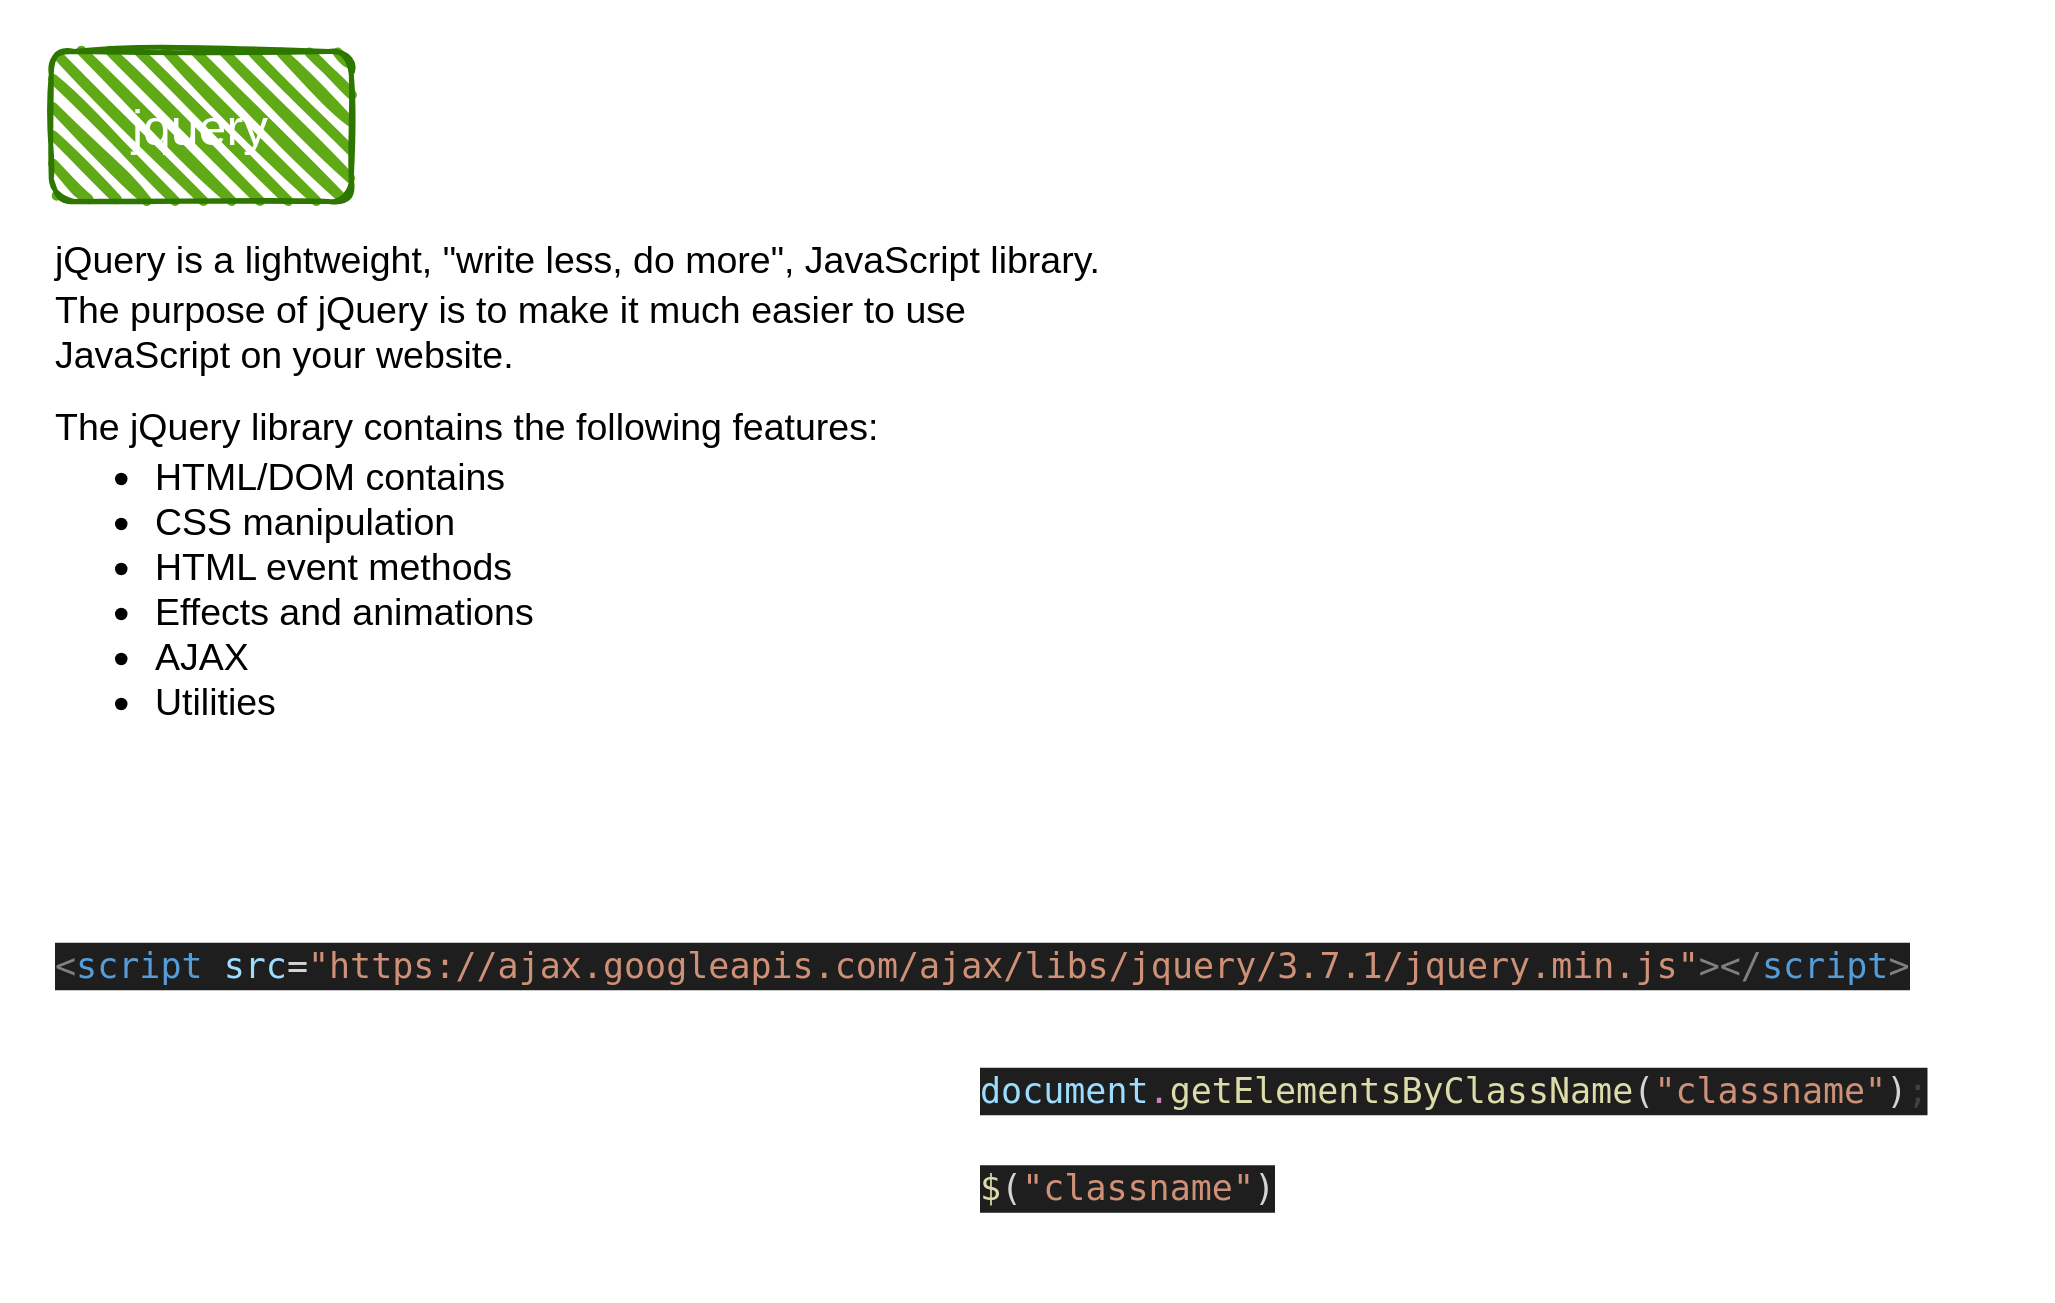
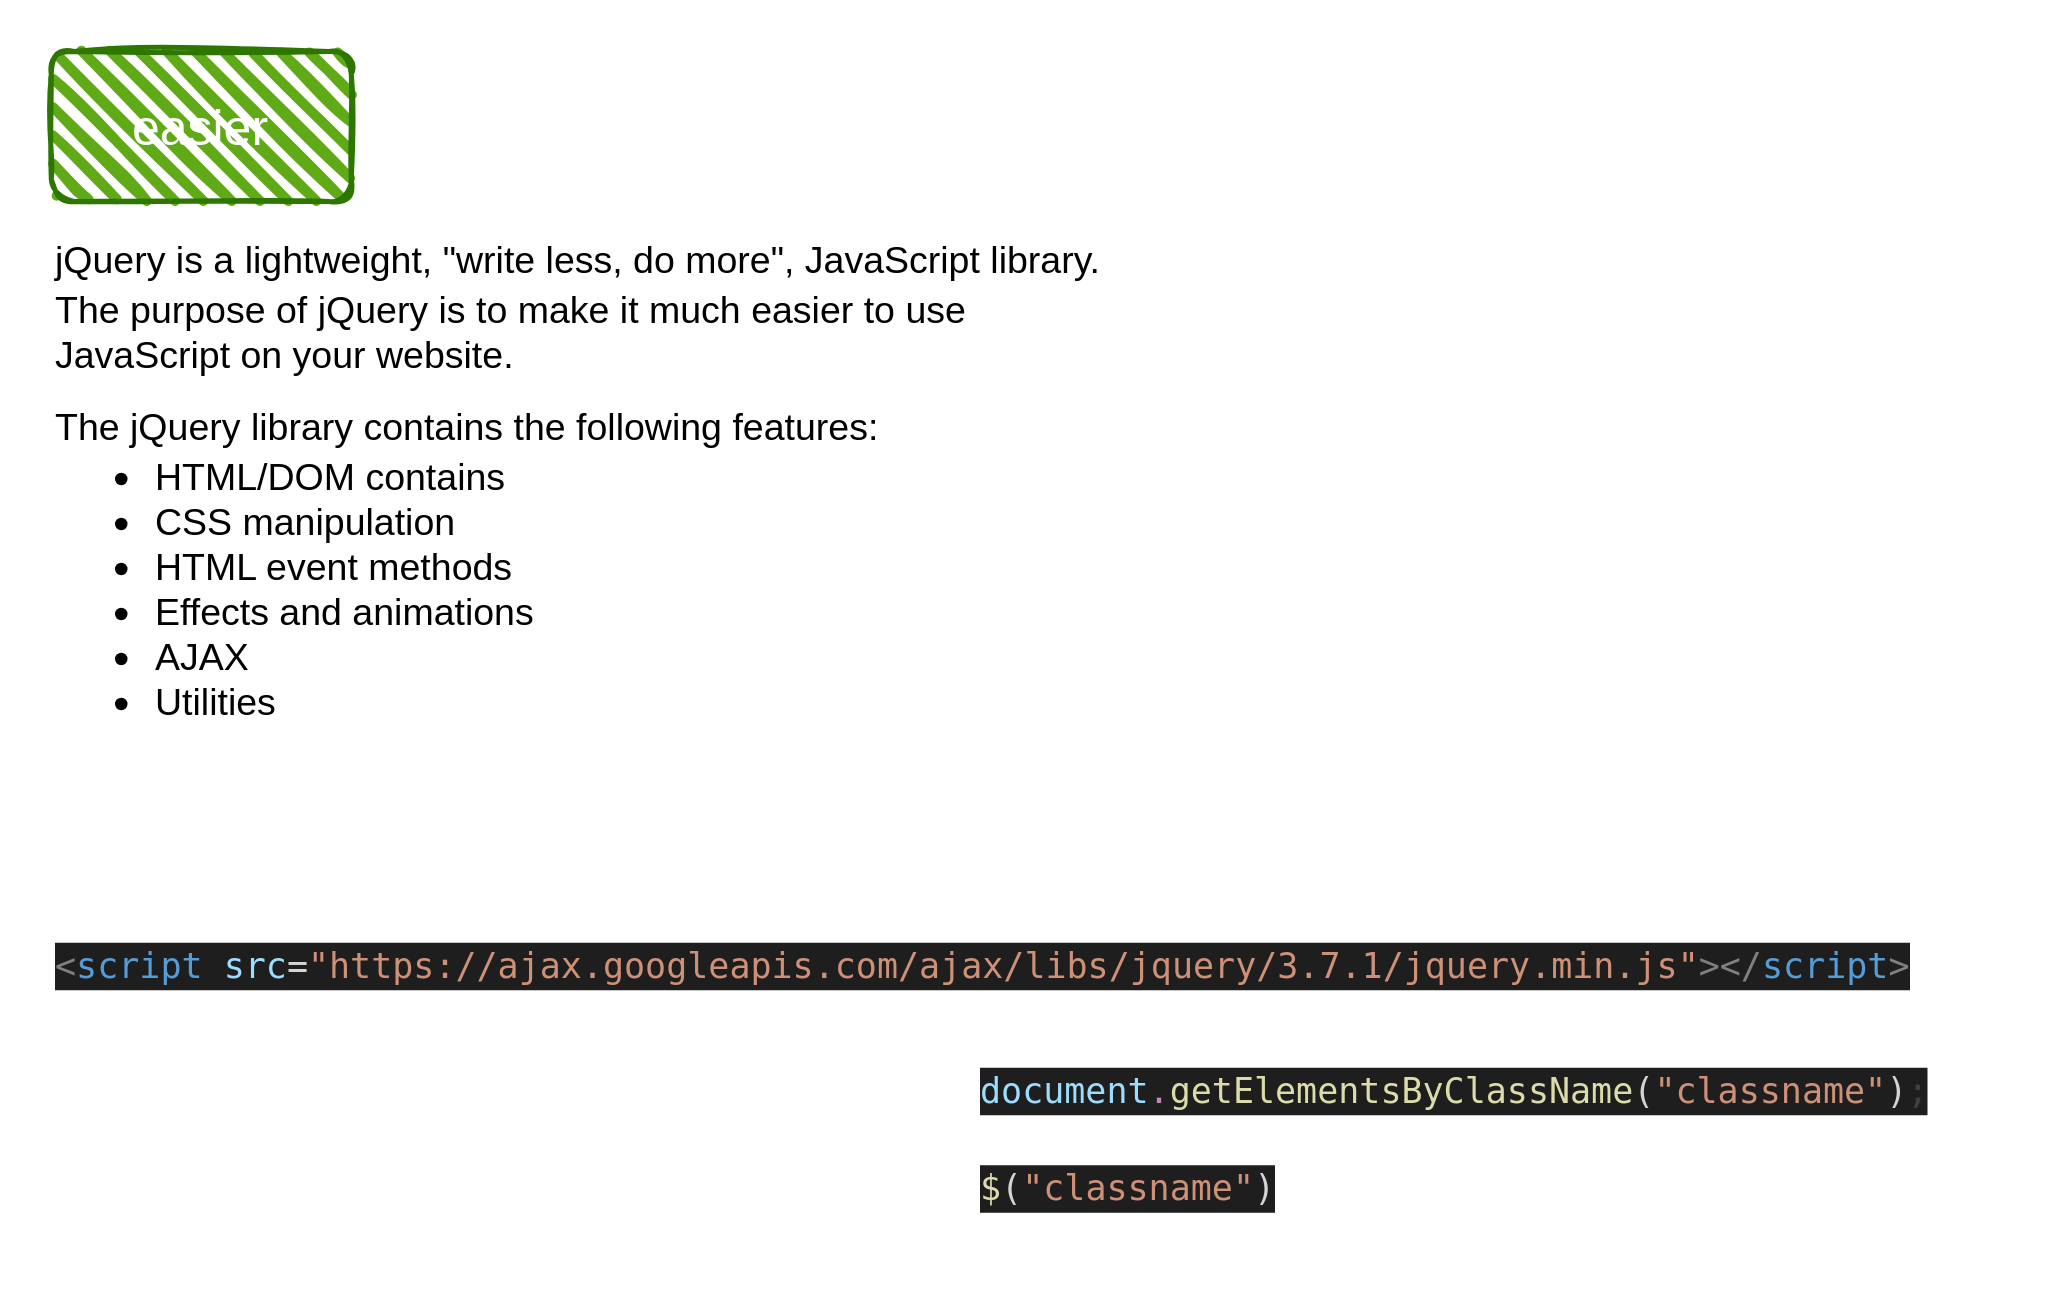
(201, 126) -> (201, 126)
